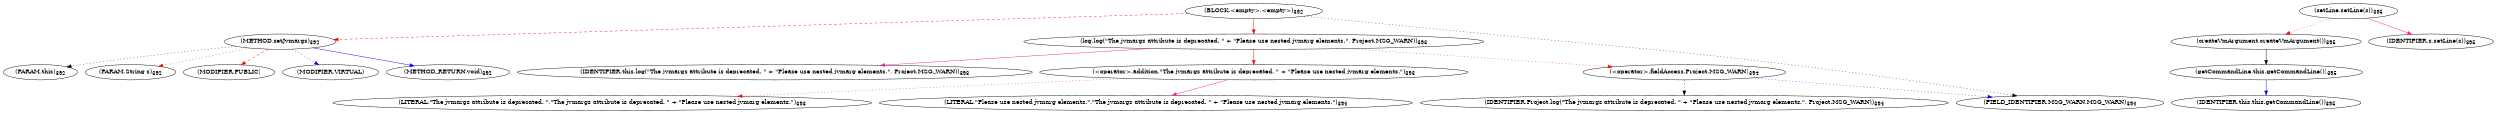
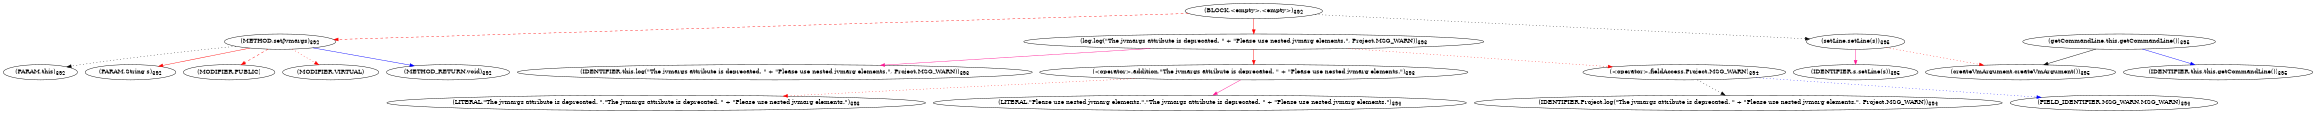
(1659, 50) -> (1560, 27)
(2266, 55) -> (2072, 56)
(304, 56) -> (304, 56)
(206, 57) -> (206, 57)
